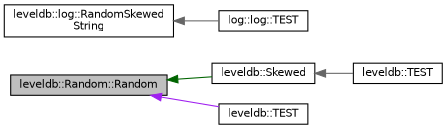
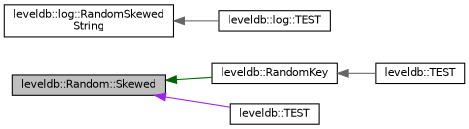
(263, 21) -> (275, 21)
(263, 73) -> (275, 73)
(89, 85) -> (89, 85)
